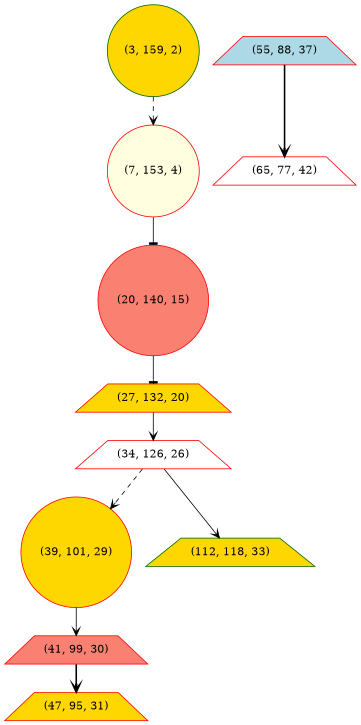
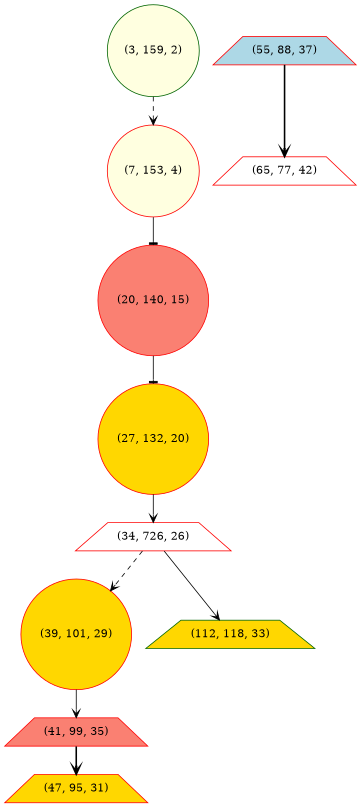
(153, 51) -> (153, 51)
(153, 398) -> (153, 439)
(153, 455) -> (153, 537)
(76, 650) -> (76, 732)
